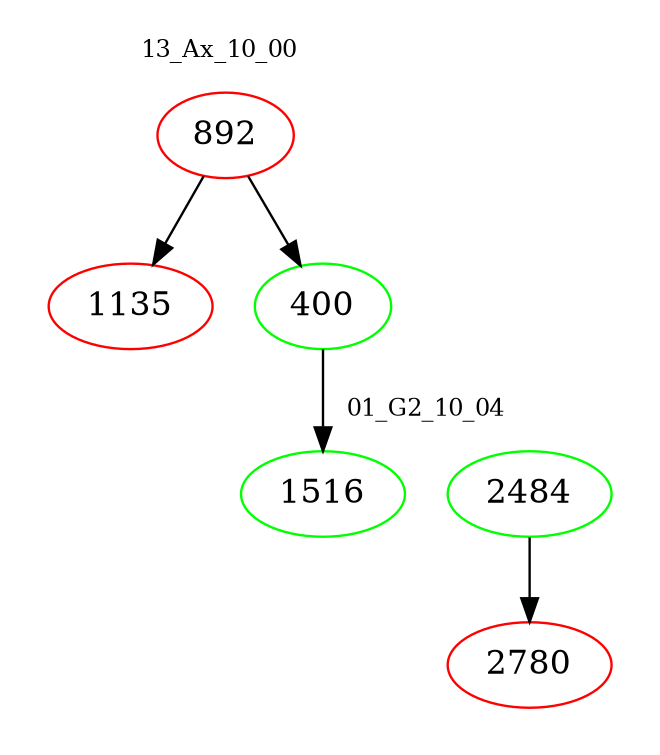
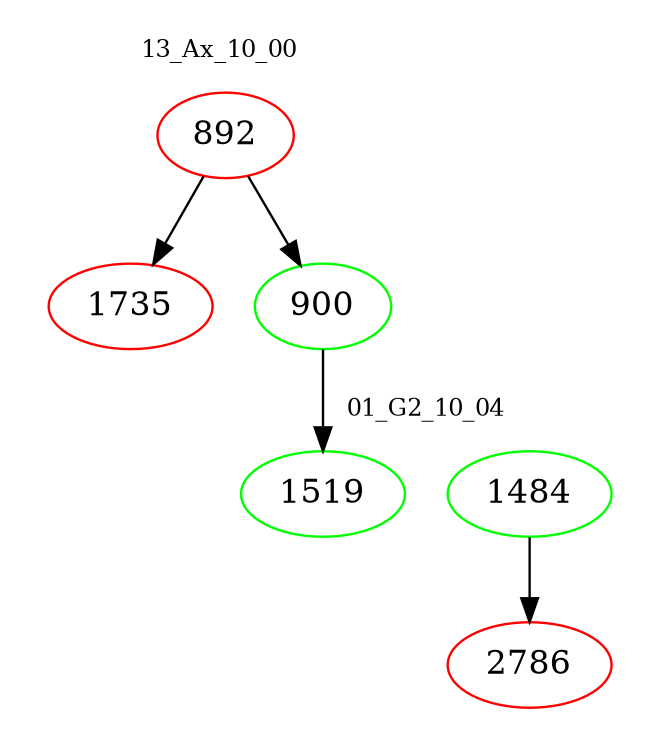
(131, 306) -> (131, 306)
(323, 306) -> (323, 306)
(323, 494) -> (323, 494)
(530, 494) -> (530, 494)
(530, 665) -> (530, 665)
